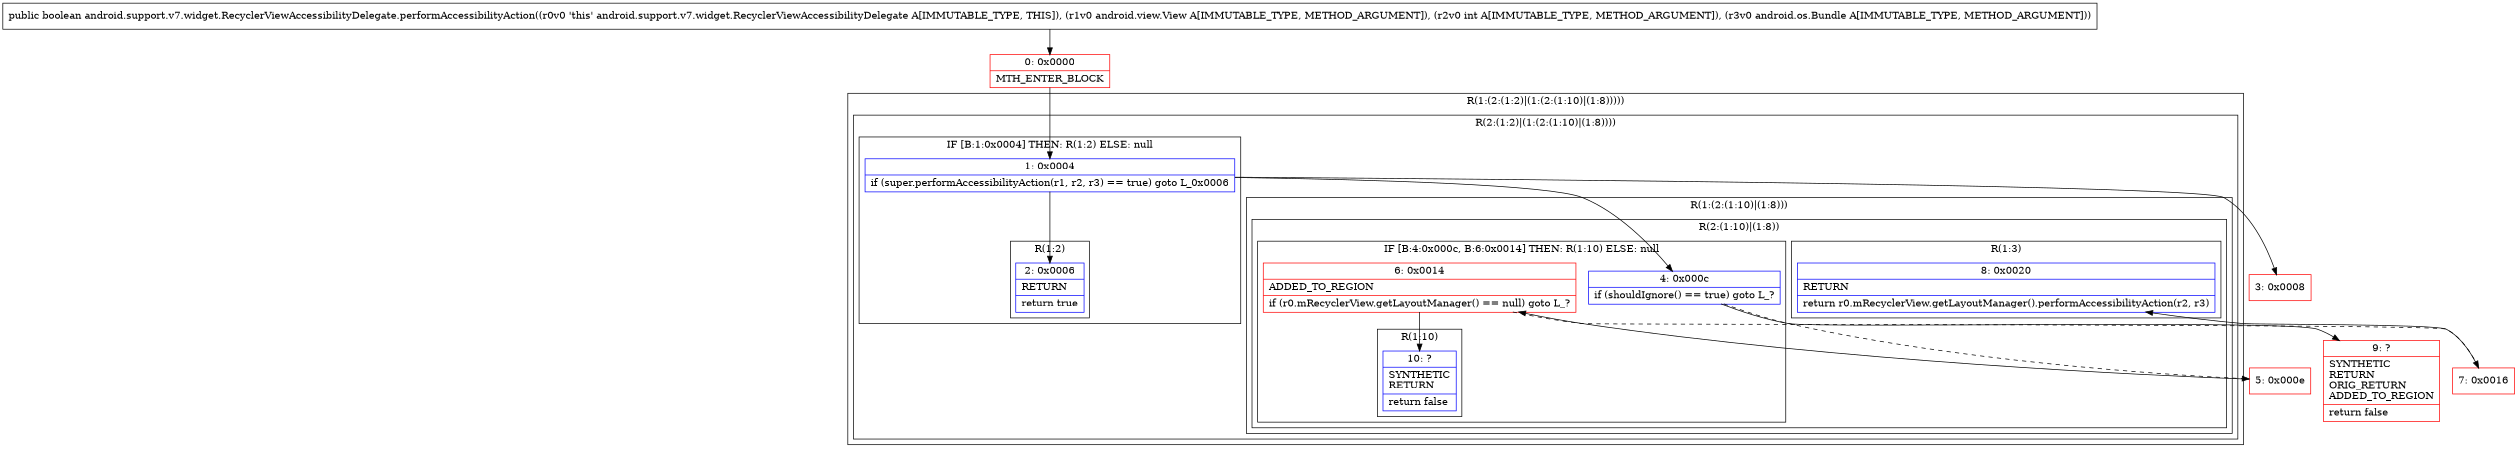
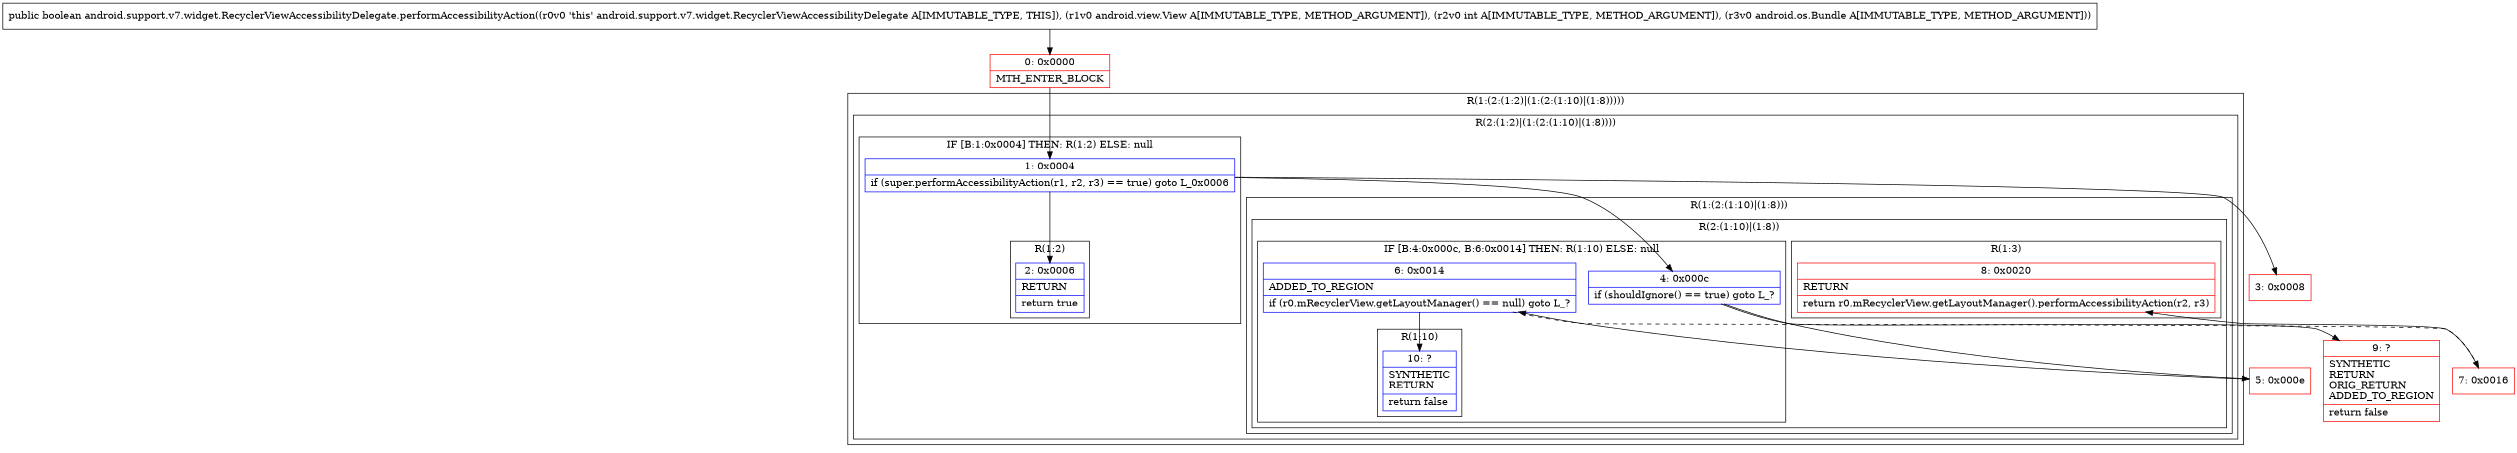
(1420, 288) -> (1420, 288)
(2006, 288) -> (2006, 288)
(1981, 356) -> (1981, 356)
